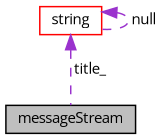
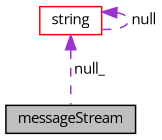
(89, 70) -> (88, 70)
